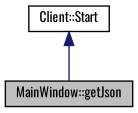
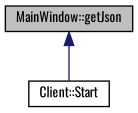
(69, 63) -> (69, 63)
